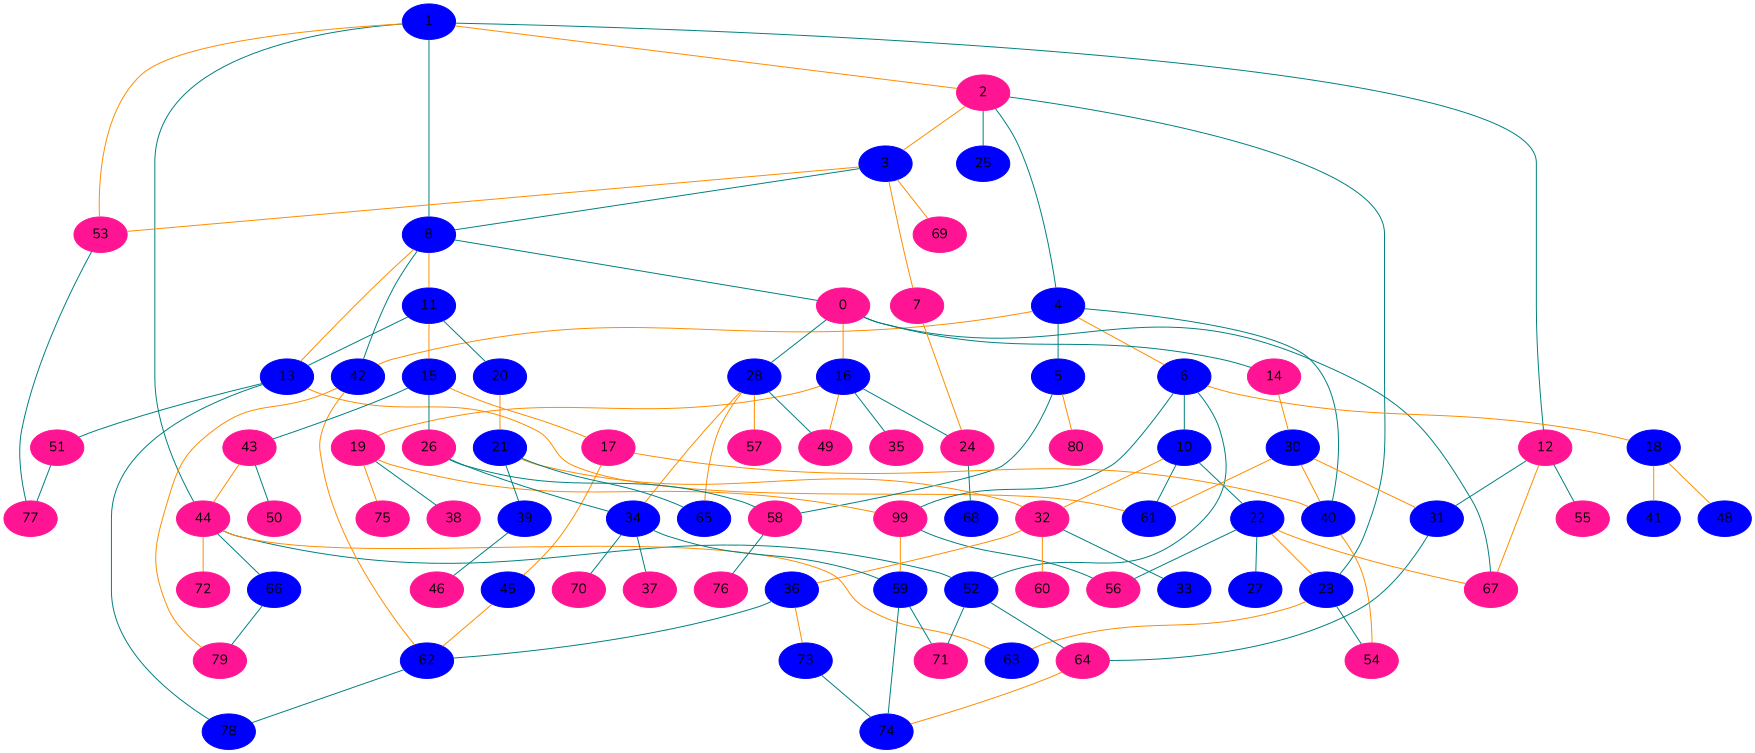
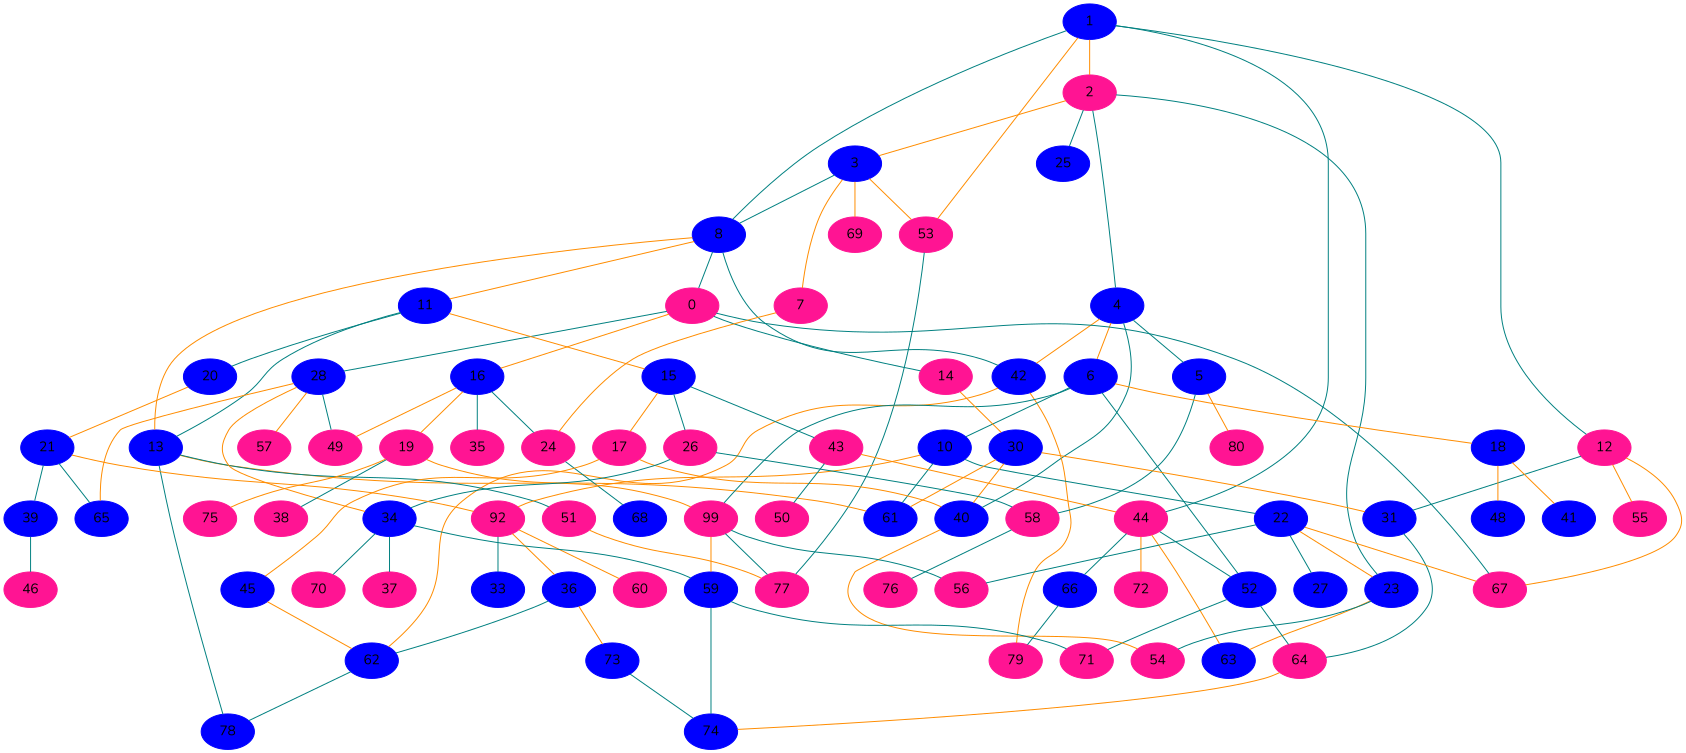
(44, 483) -> (675, 554)
(1564, 483) -> (1622, 483)
(1042, 519) -> (498, 519)
none -> (746, 554)
